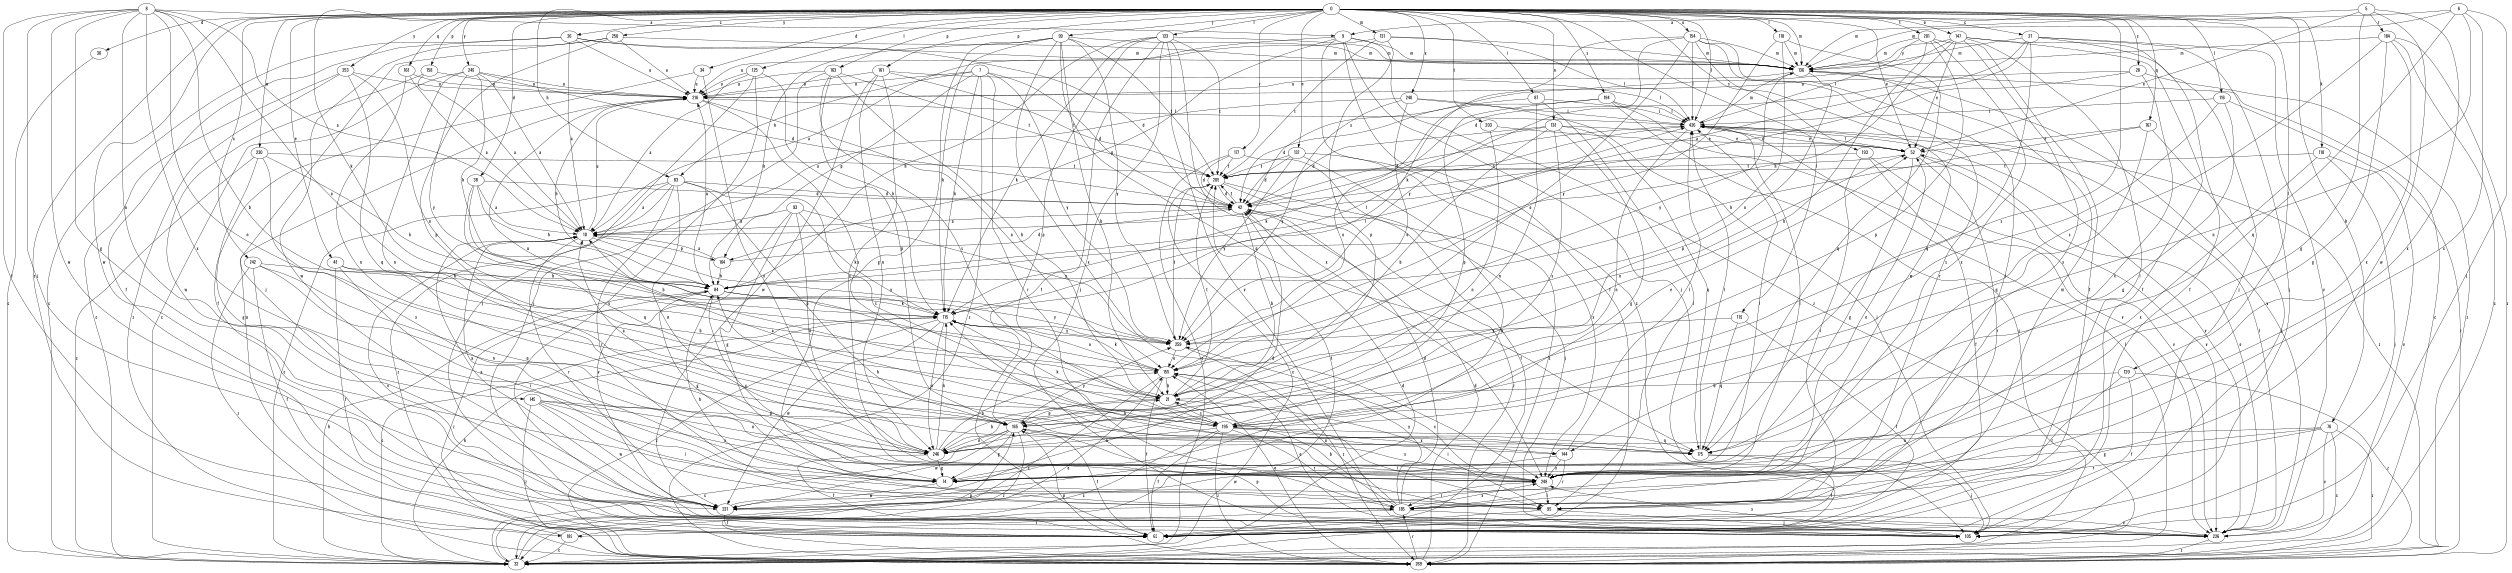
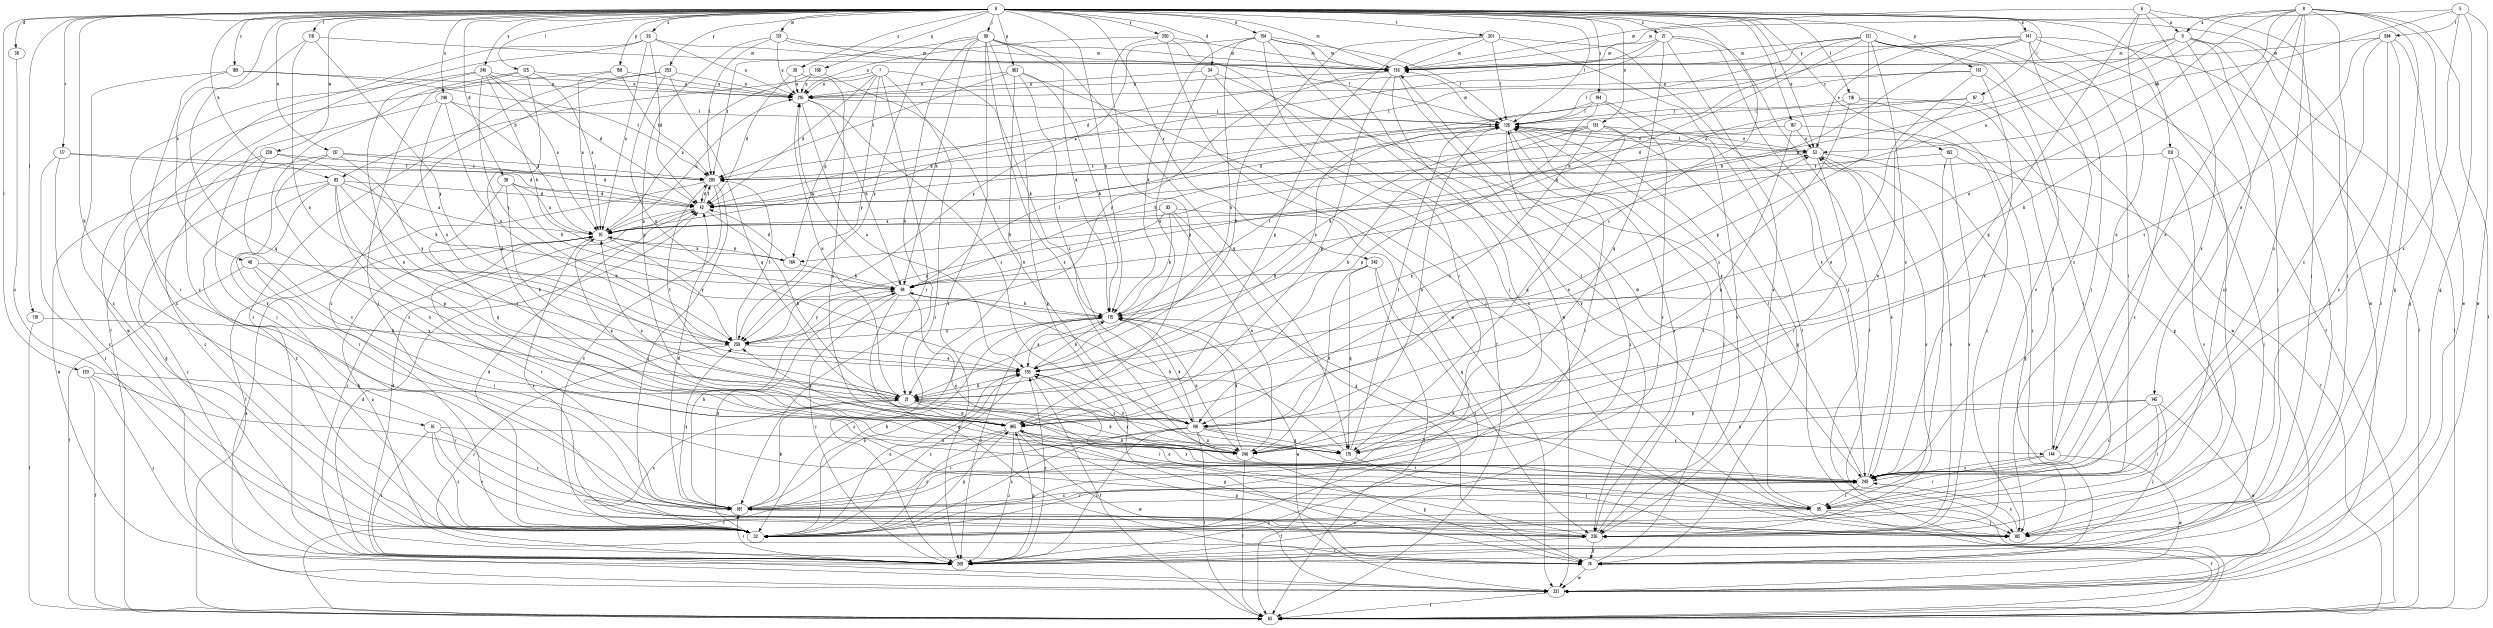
(1250, 21) -> none
(2387, 37) -> (2388, 37)
(833, 71) -> (1015, 71)
(2157, 71) -> (1776, 71)
(1050, 120) -> (657, 131)
(1351, 125) -> (1490, 125)
(1489, 125) -> none
(1692, 125) -> (1507, 125)
none -> (1174, 251)
(599, 372) -> (1462, 372)
(1719, 388) -> none
(1015, 427) -> (1013, 427)
none -> (655, 464)
(1537, 474) -> (1592, 550)
none -> (1419, 516)
(1008, 522) -> (294, 338)
(2326, 555) -> (952, 290)
